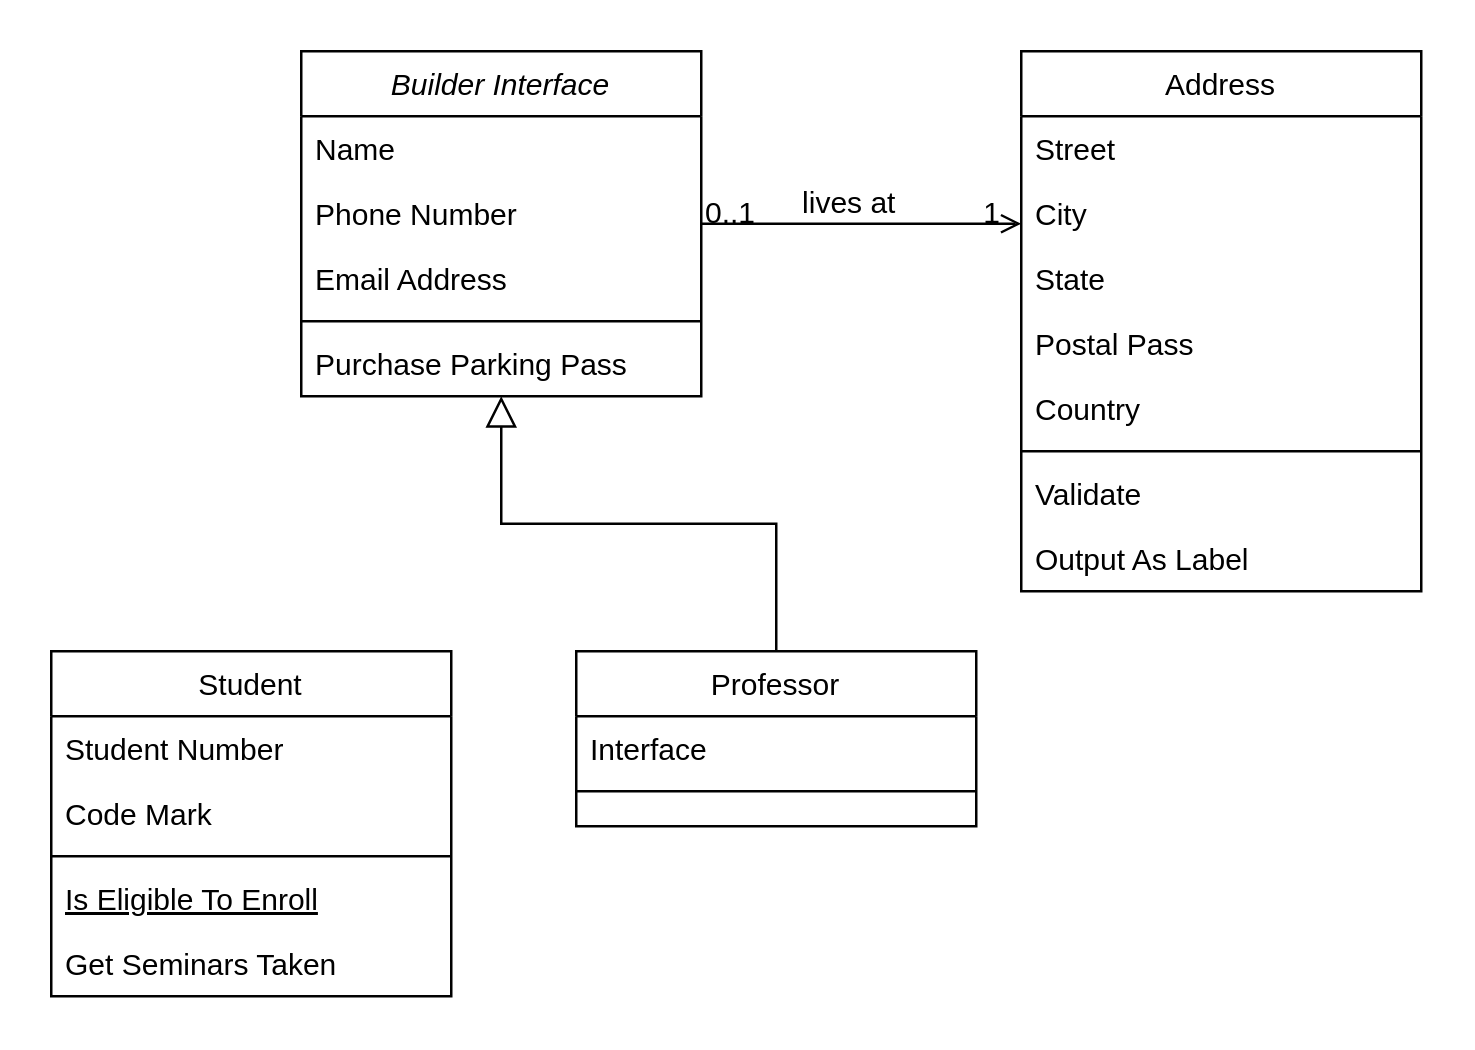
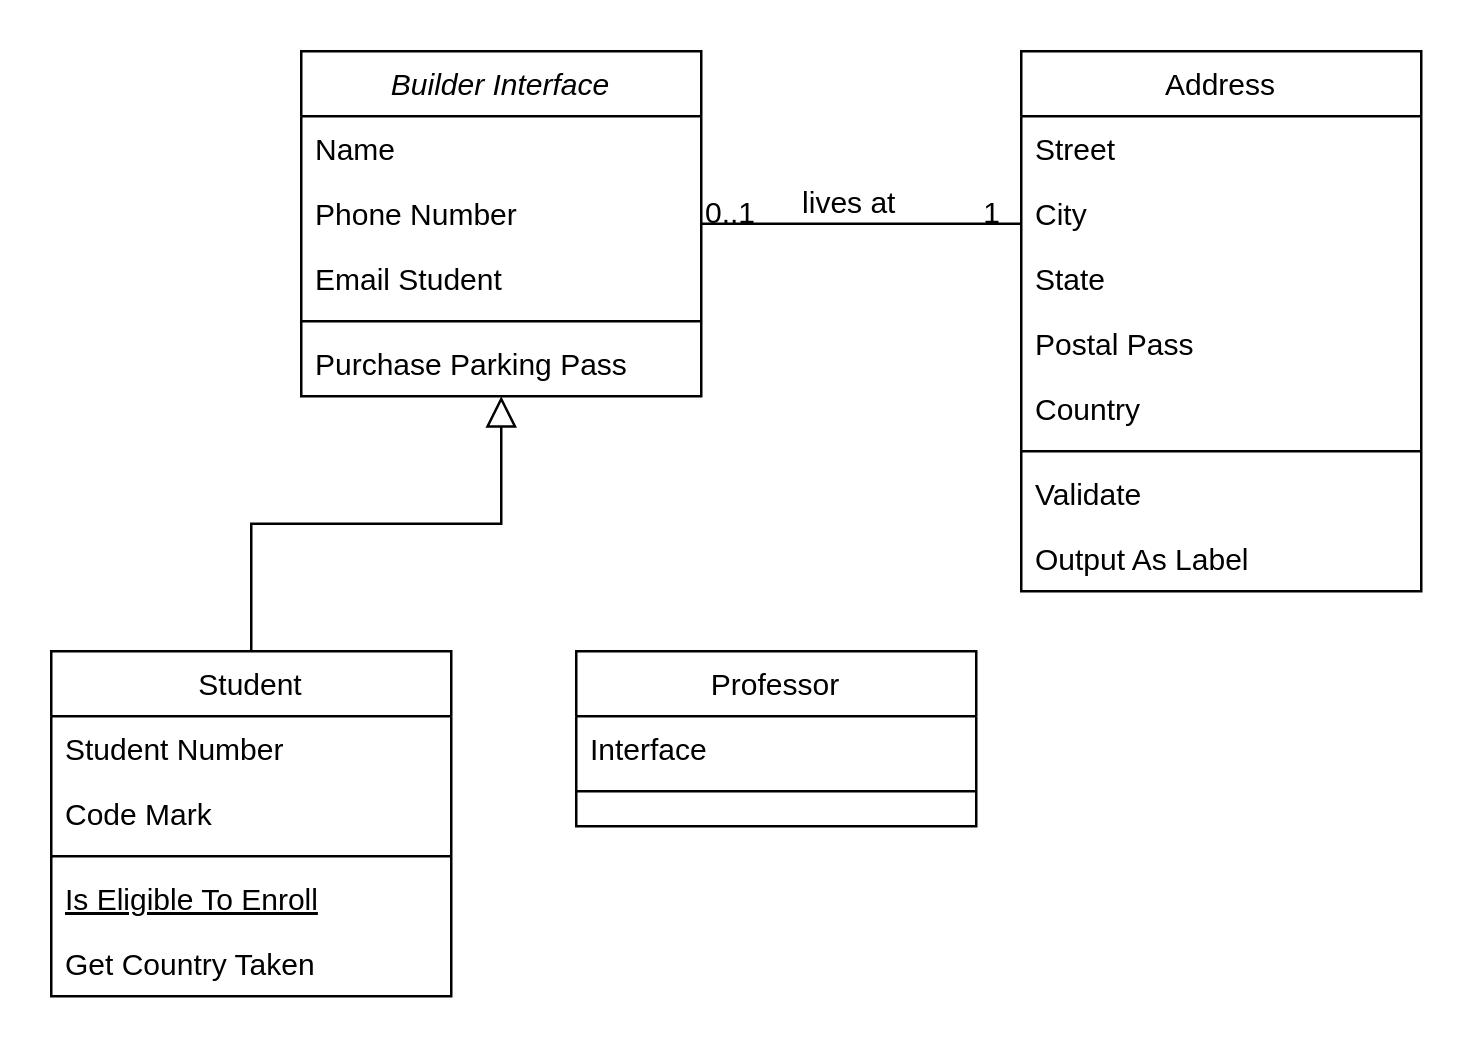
(1012, 224) -> (1012, 224)
(413, 280) -> (413, 280)
none -> (312, 524)
(703, 524) -> none
(205, 965) -> (200, 965)
